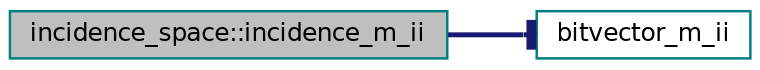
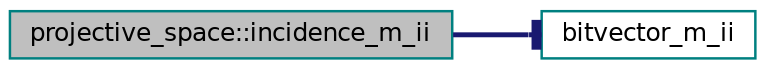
(229, 35) -> (231, 35)
